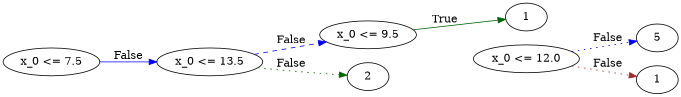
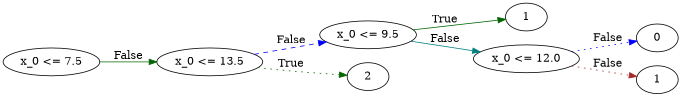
(657, 38) -> (657, 38)
none -> (442, 46)
(124, 62) -> (124, 62)
(291, 64) -> (291, 64)
